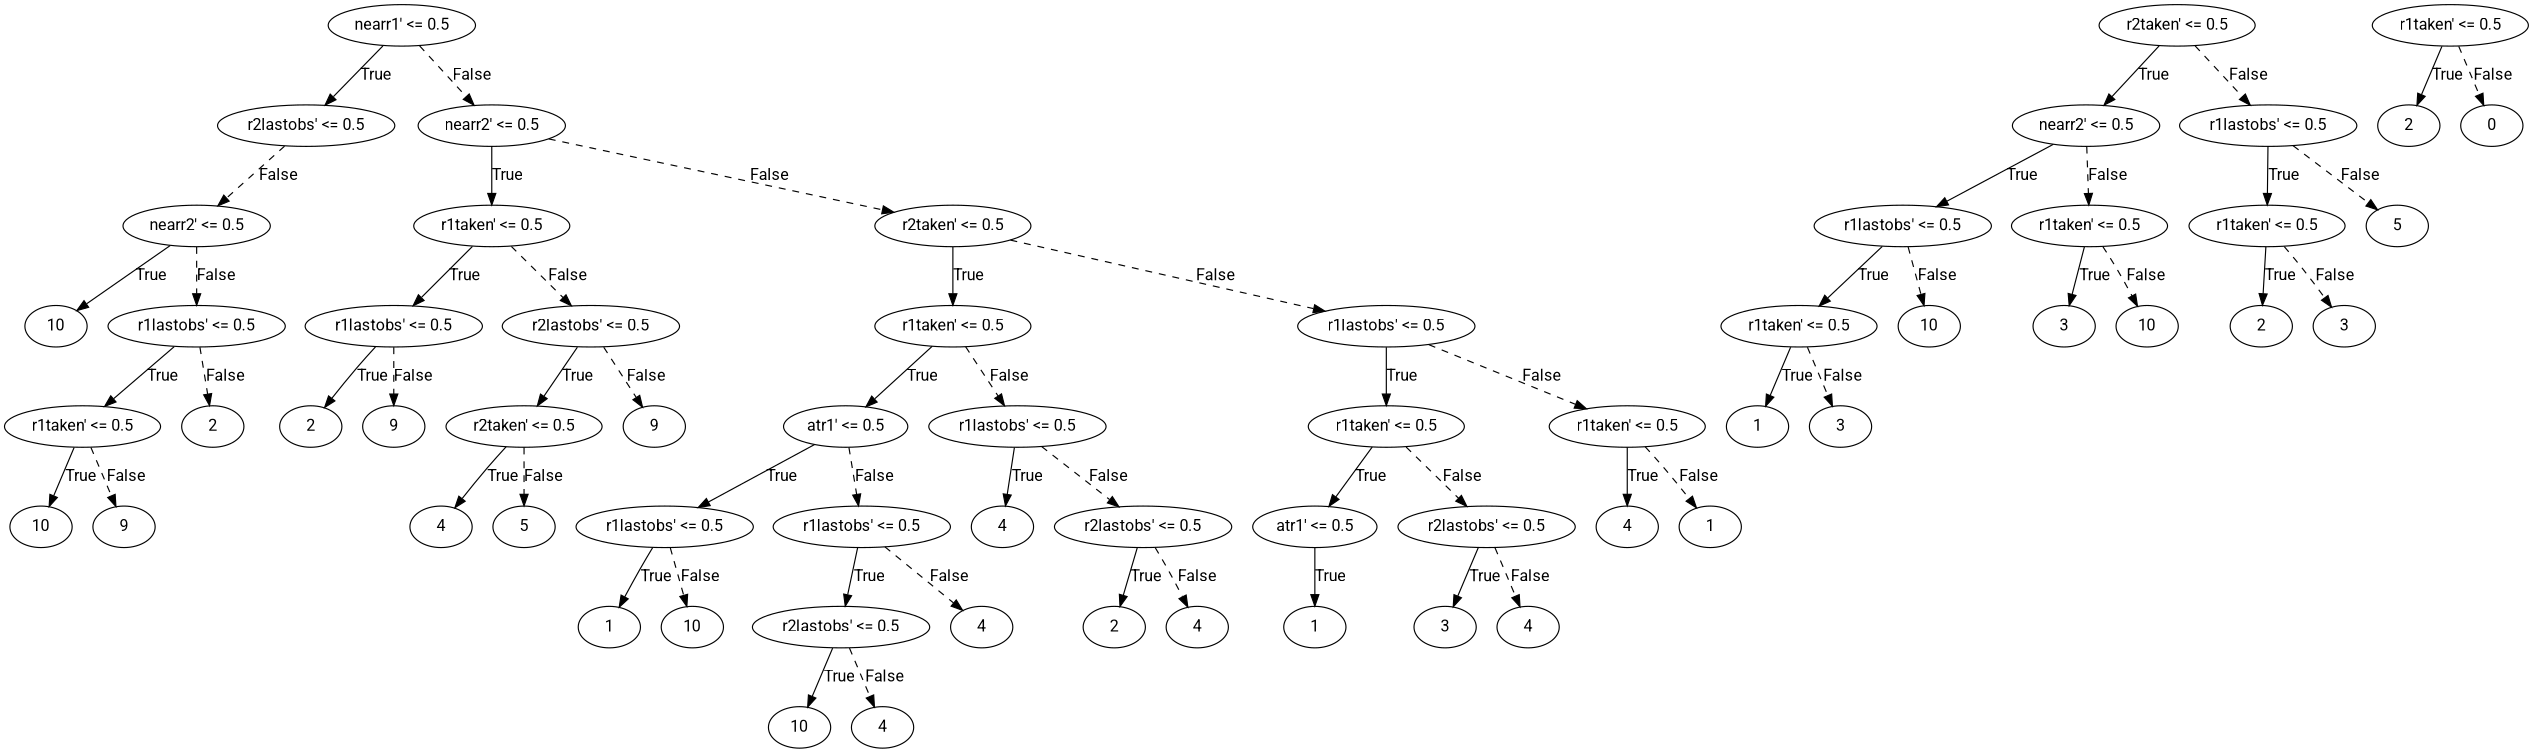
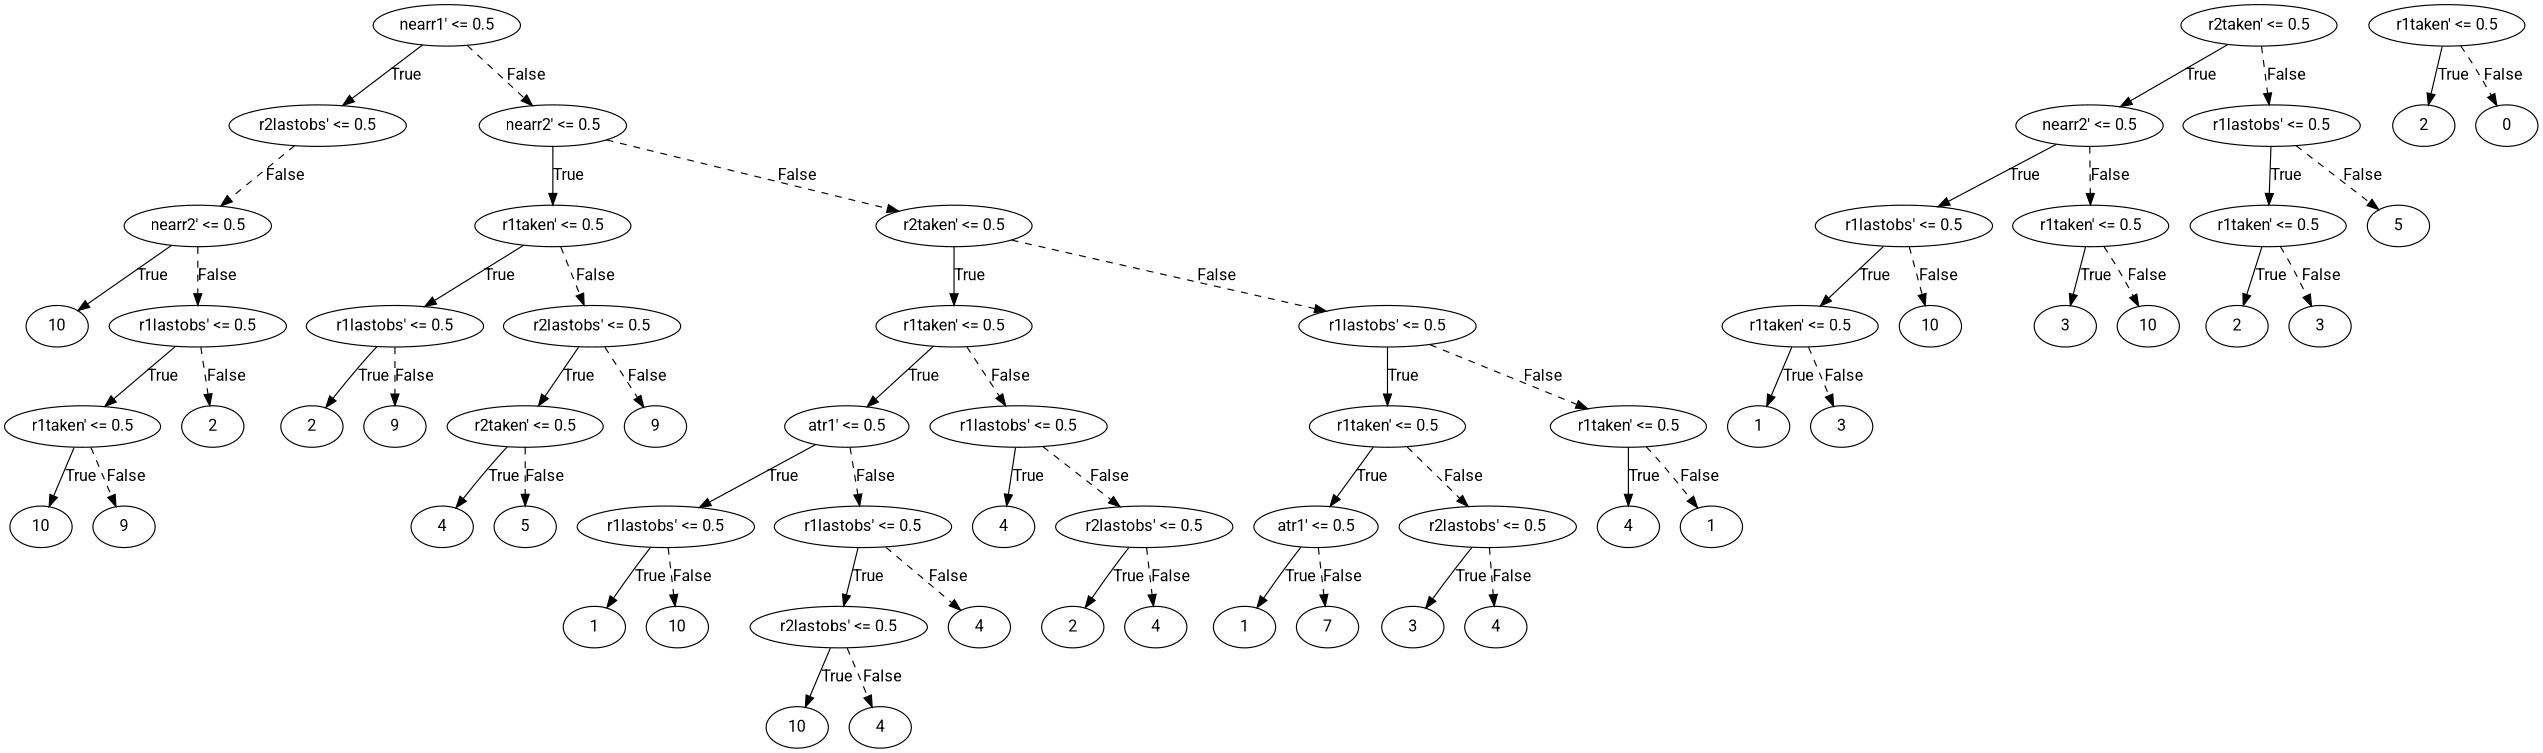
none -> (1328, 627)
